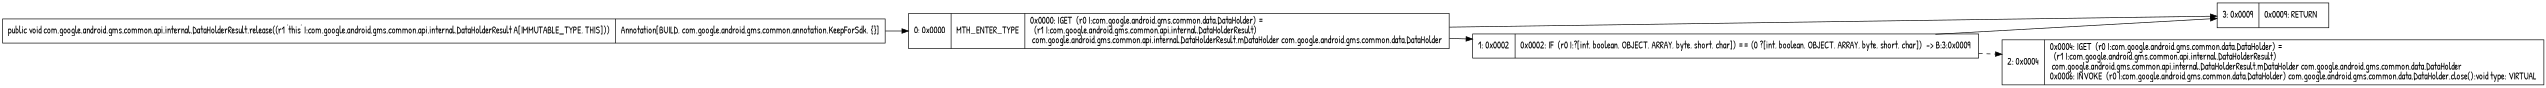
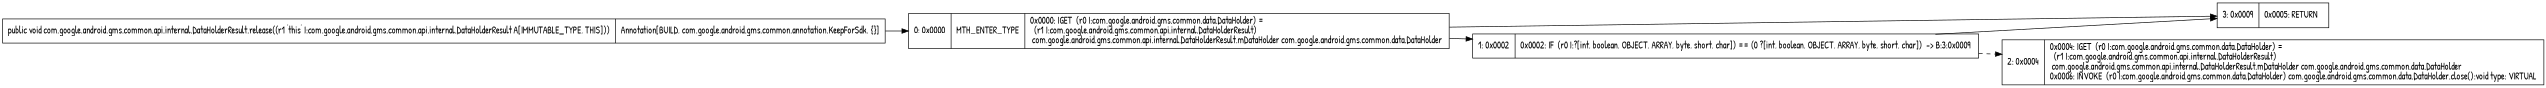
(2294, 15) -> (2294, 15)
